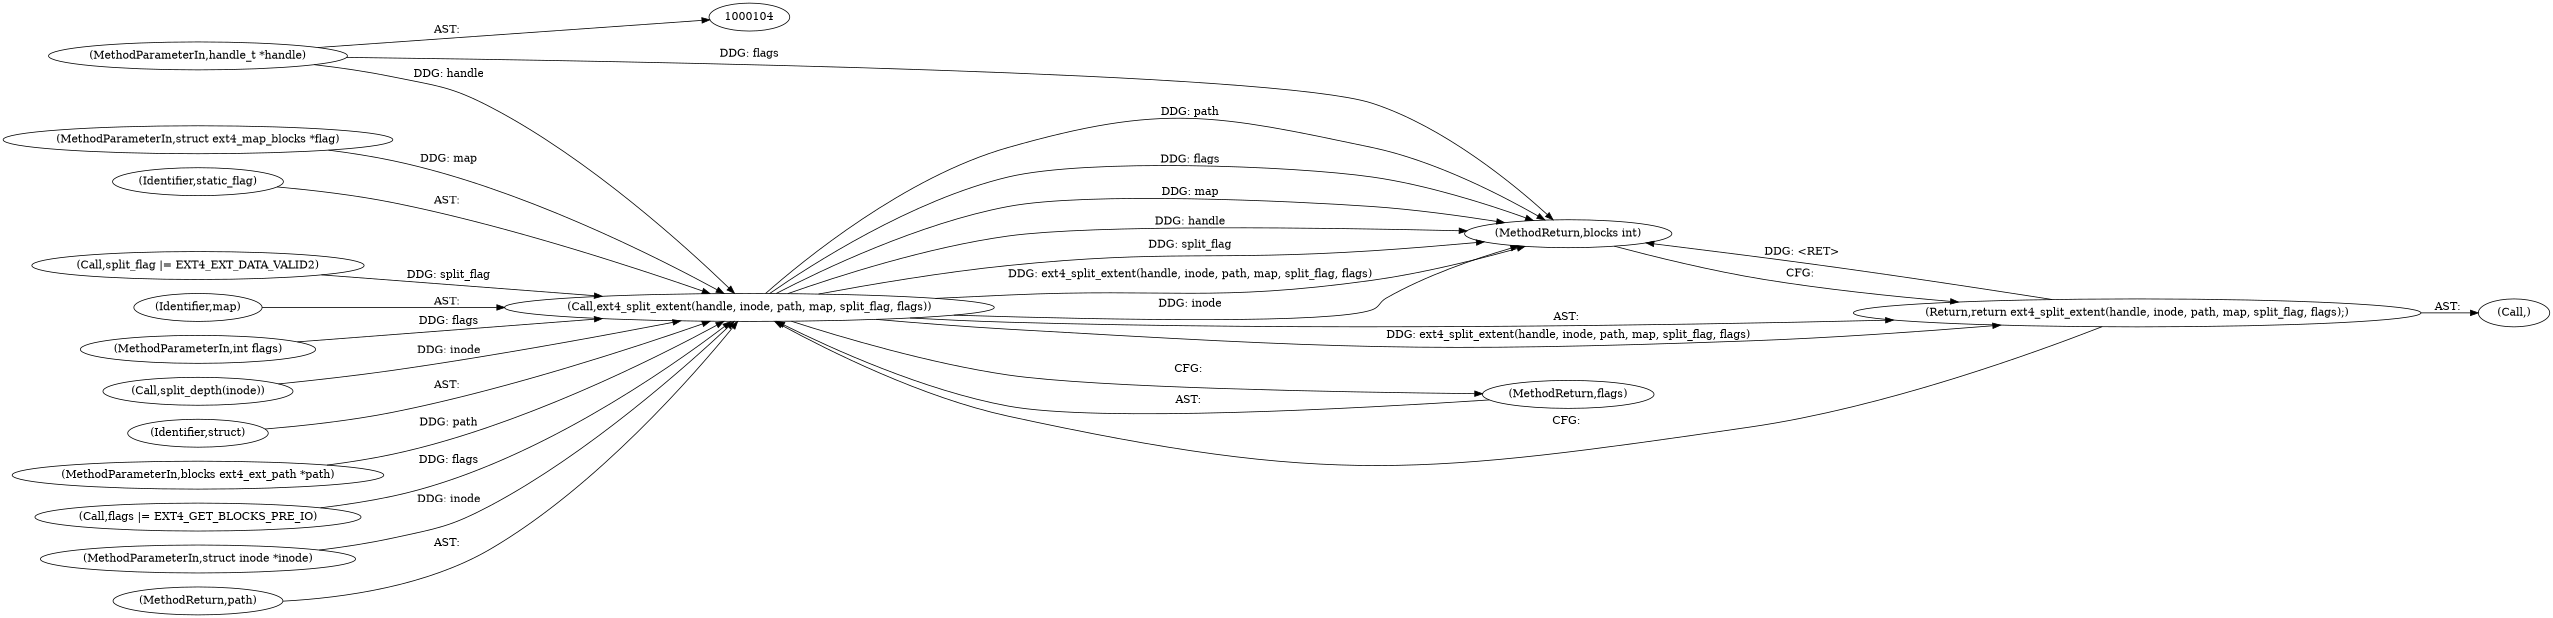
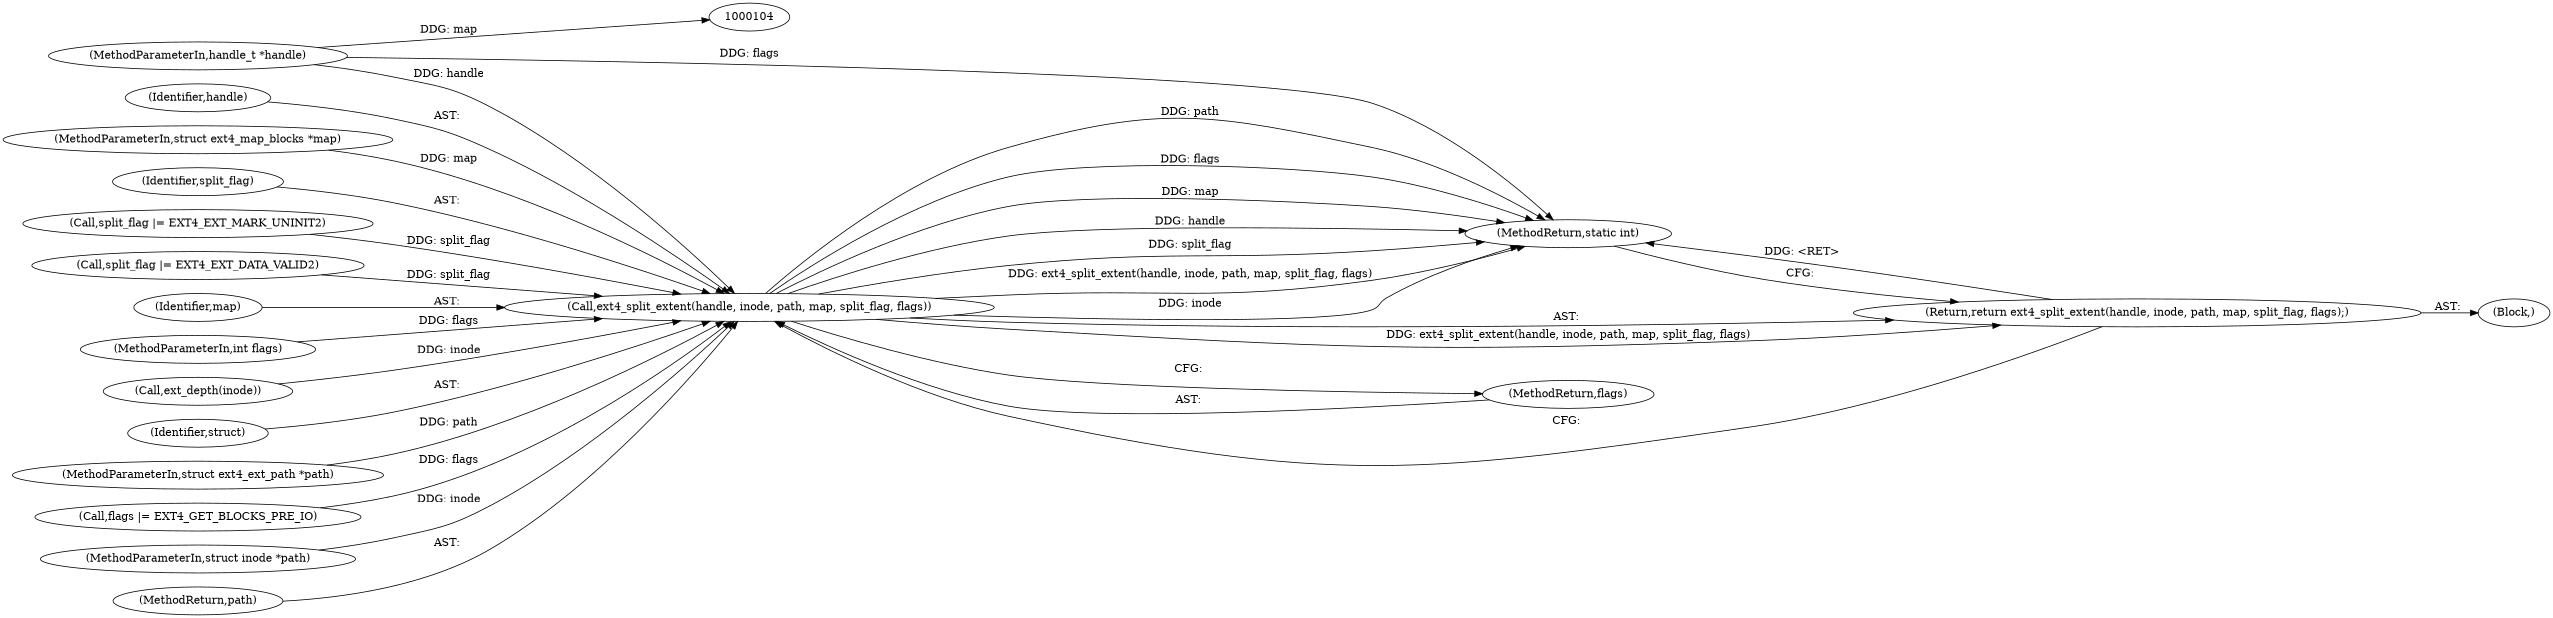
(449, 30) -> (449, 30)
none -> (198, 98)
(198, 140) -> (198, 140)
(198, 182) -> (198, 182)
none -> (198, 224)
(1568, 234) -> (1568, 234)
(2514, 313) -> (2514, 313)
(198, 391) -> (198, 391)
(198, 475) -> (198, 475)
(198, 559) -> (198, 559)
